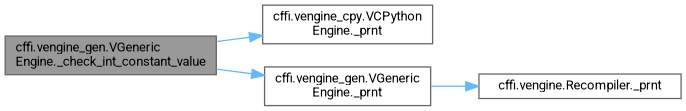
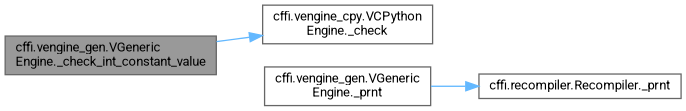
(348, 24) -> (348, 24)
(234, 71) -> none
(580, 86) -> (580, 86)
